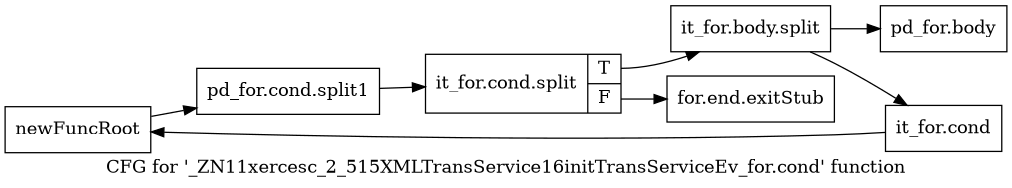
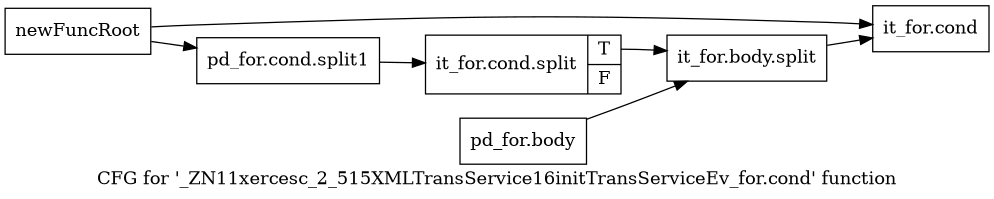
(849, 29) -> (631, 103)
(751, 99) -> none
(525, 138) -> (505, 17)
